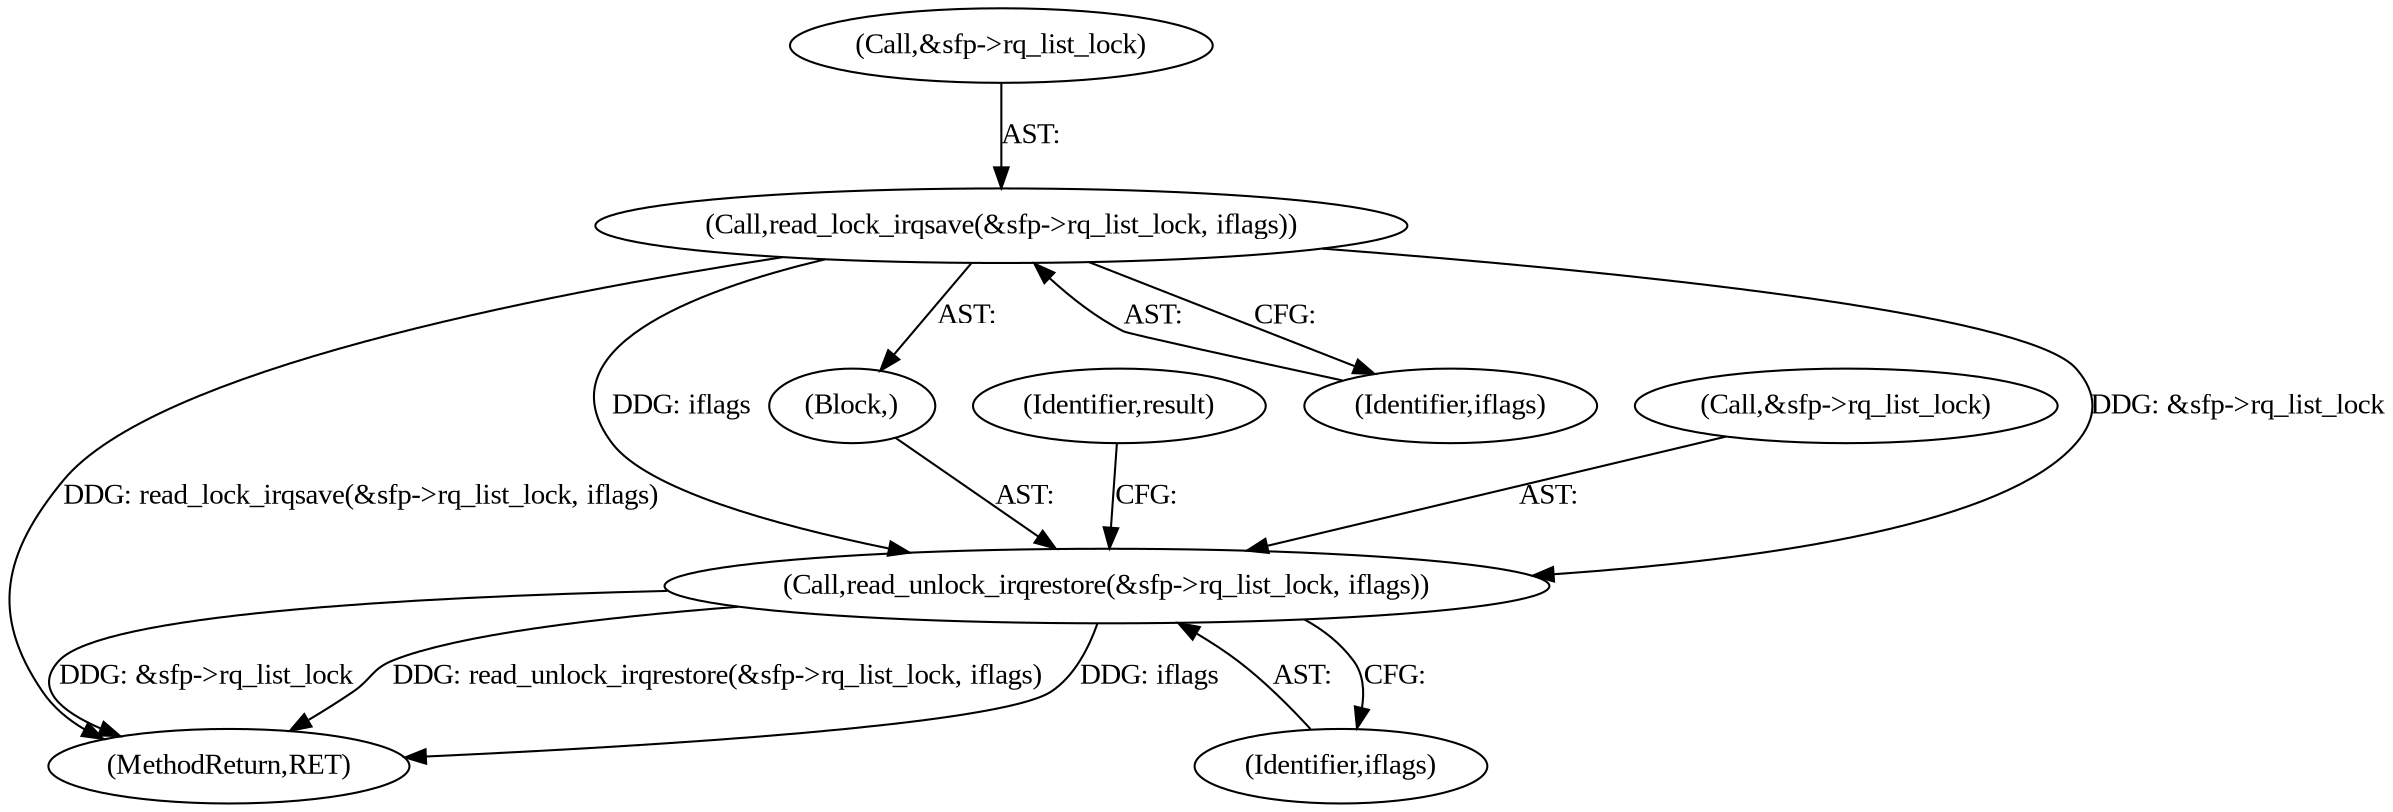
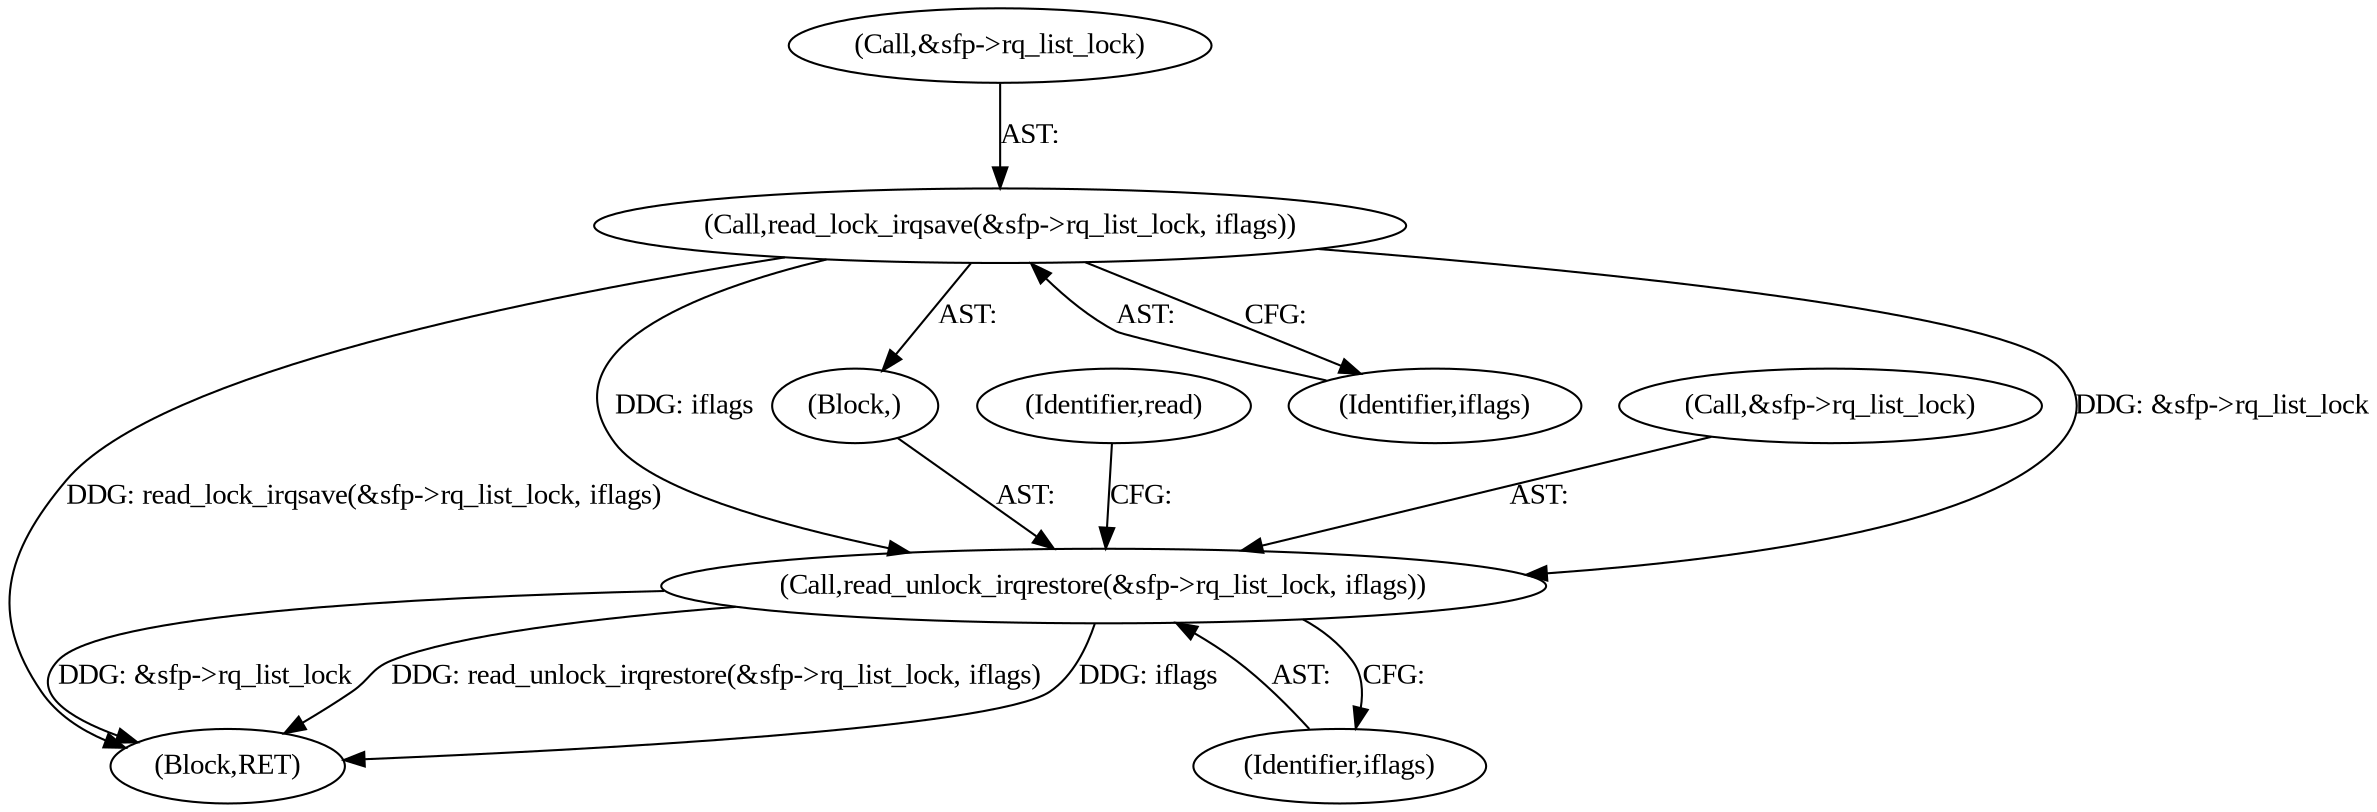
(1119, 406) -> (1114, 406)
(229, 766) -> (228, 766)
